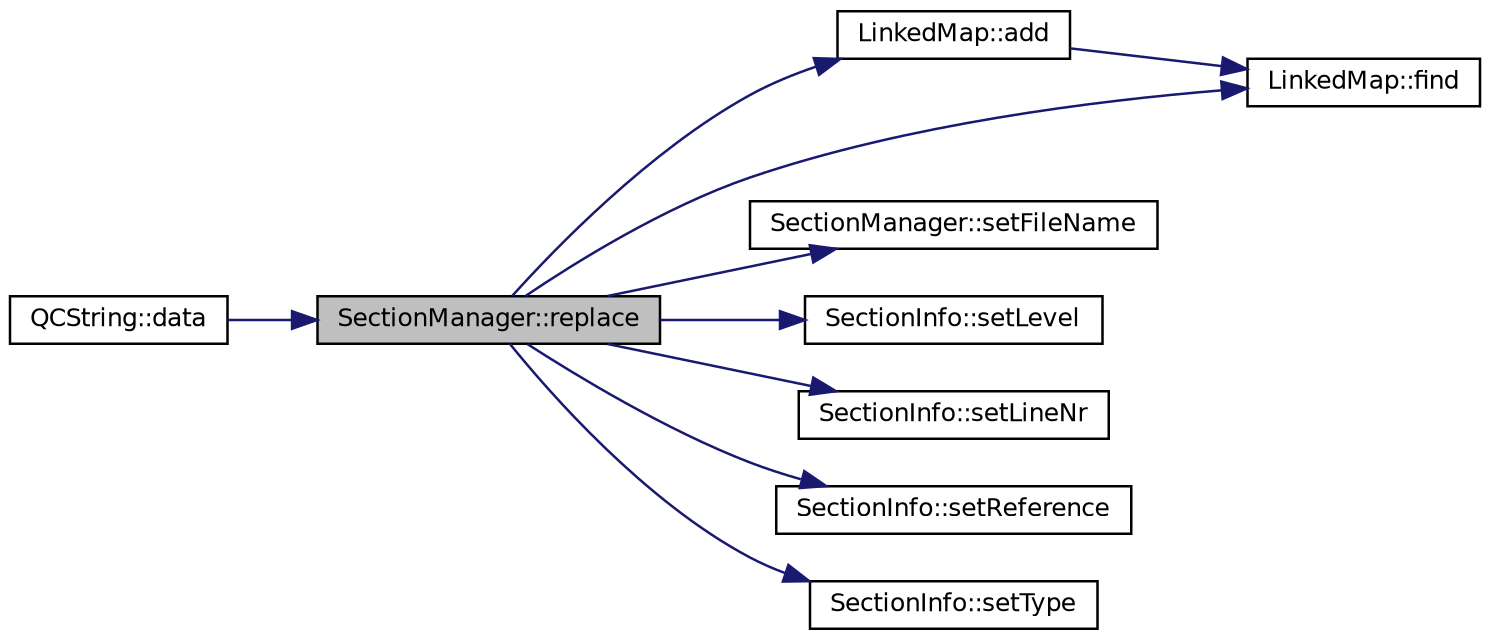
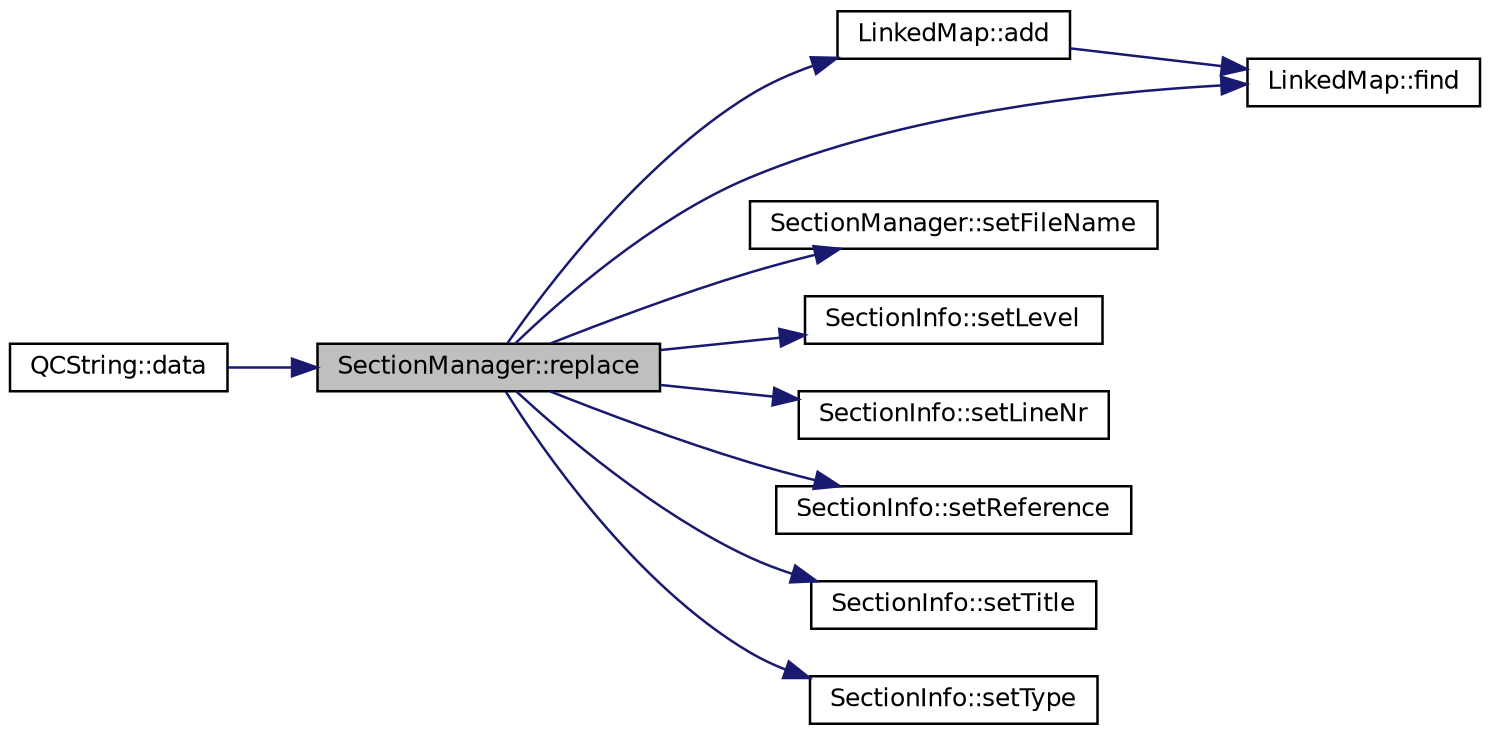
none -> (954, 605)
